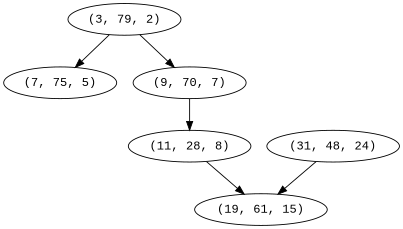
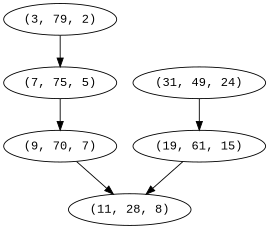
(154, 48) -> (60, 110)
(333, 146) -> (199, 83)
(222, 175) -> (168, 175)
